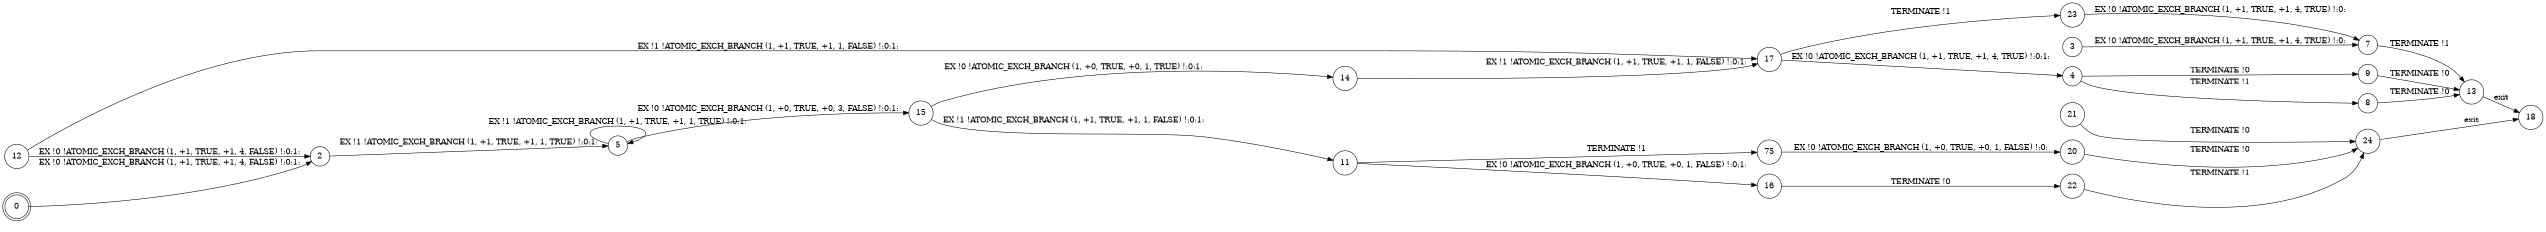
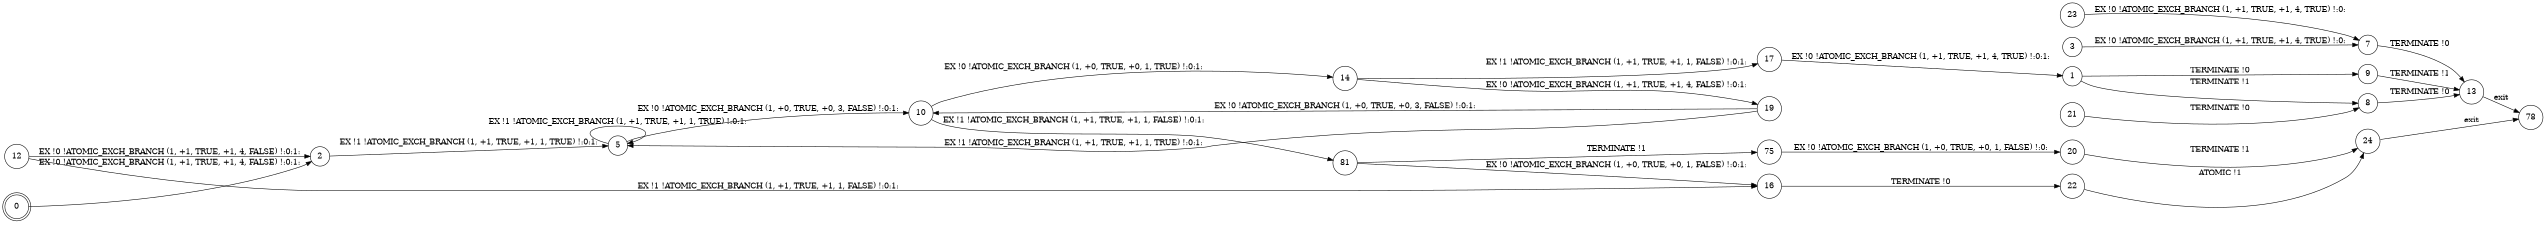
(1916, 28) -> none
(2420, 44) -> (2420, 44)
(880, 51) -> (889, 191)
(2420, 74) -> (2420, 74)
(2072, 76) -> (2072, 76)
none -> (1769, 109)
(921, 113) -> (921, 113)
(2531, 117) -> (2531, 117)
(2213, 142) -> (2220, 124)
(2220, 150) -> (2220, 150)
(1345, 163) -> (1345, 163)
(2220, 173) -> (2220, 173)
